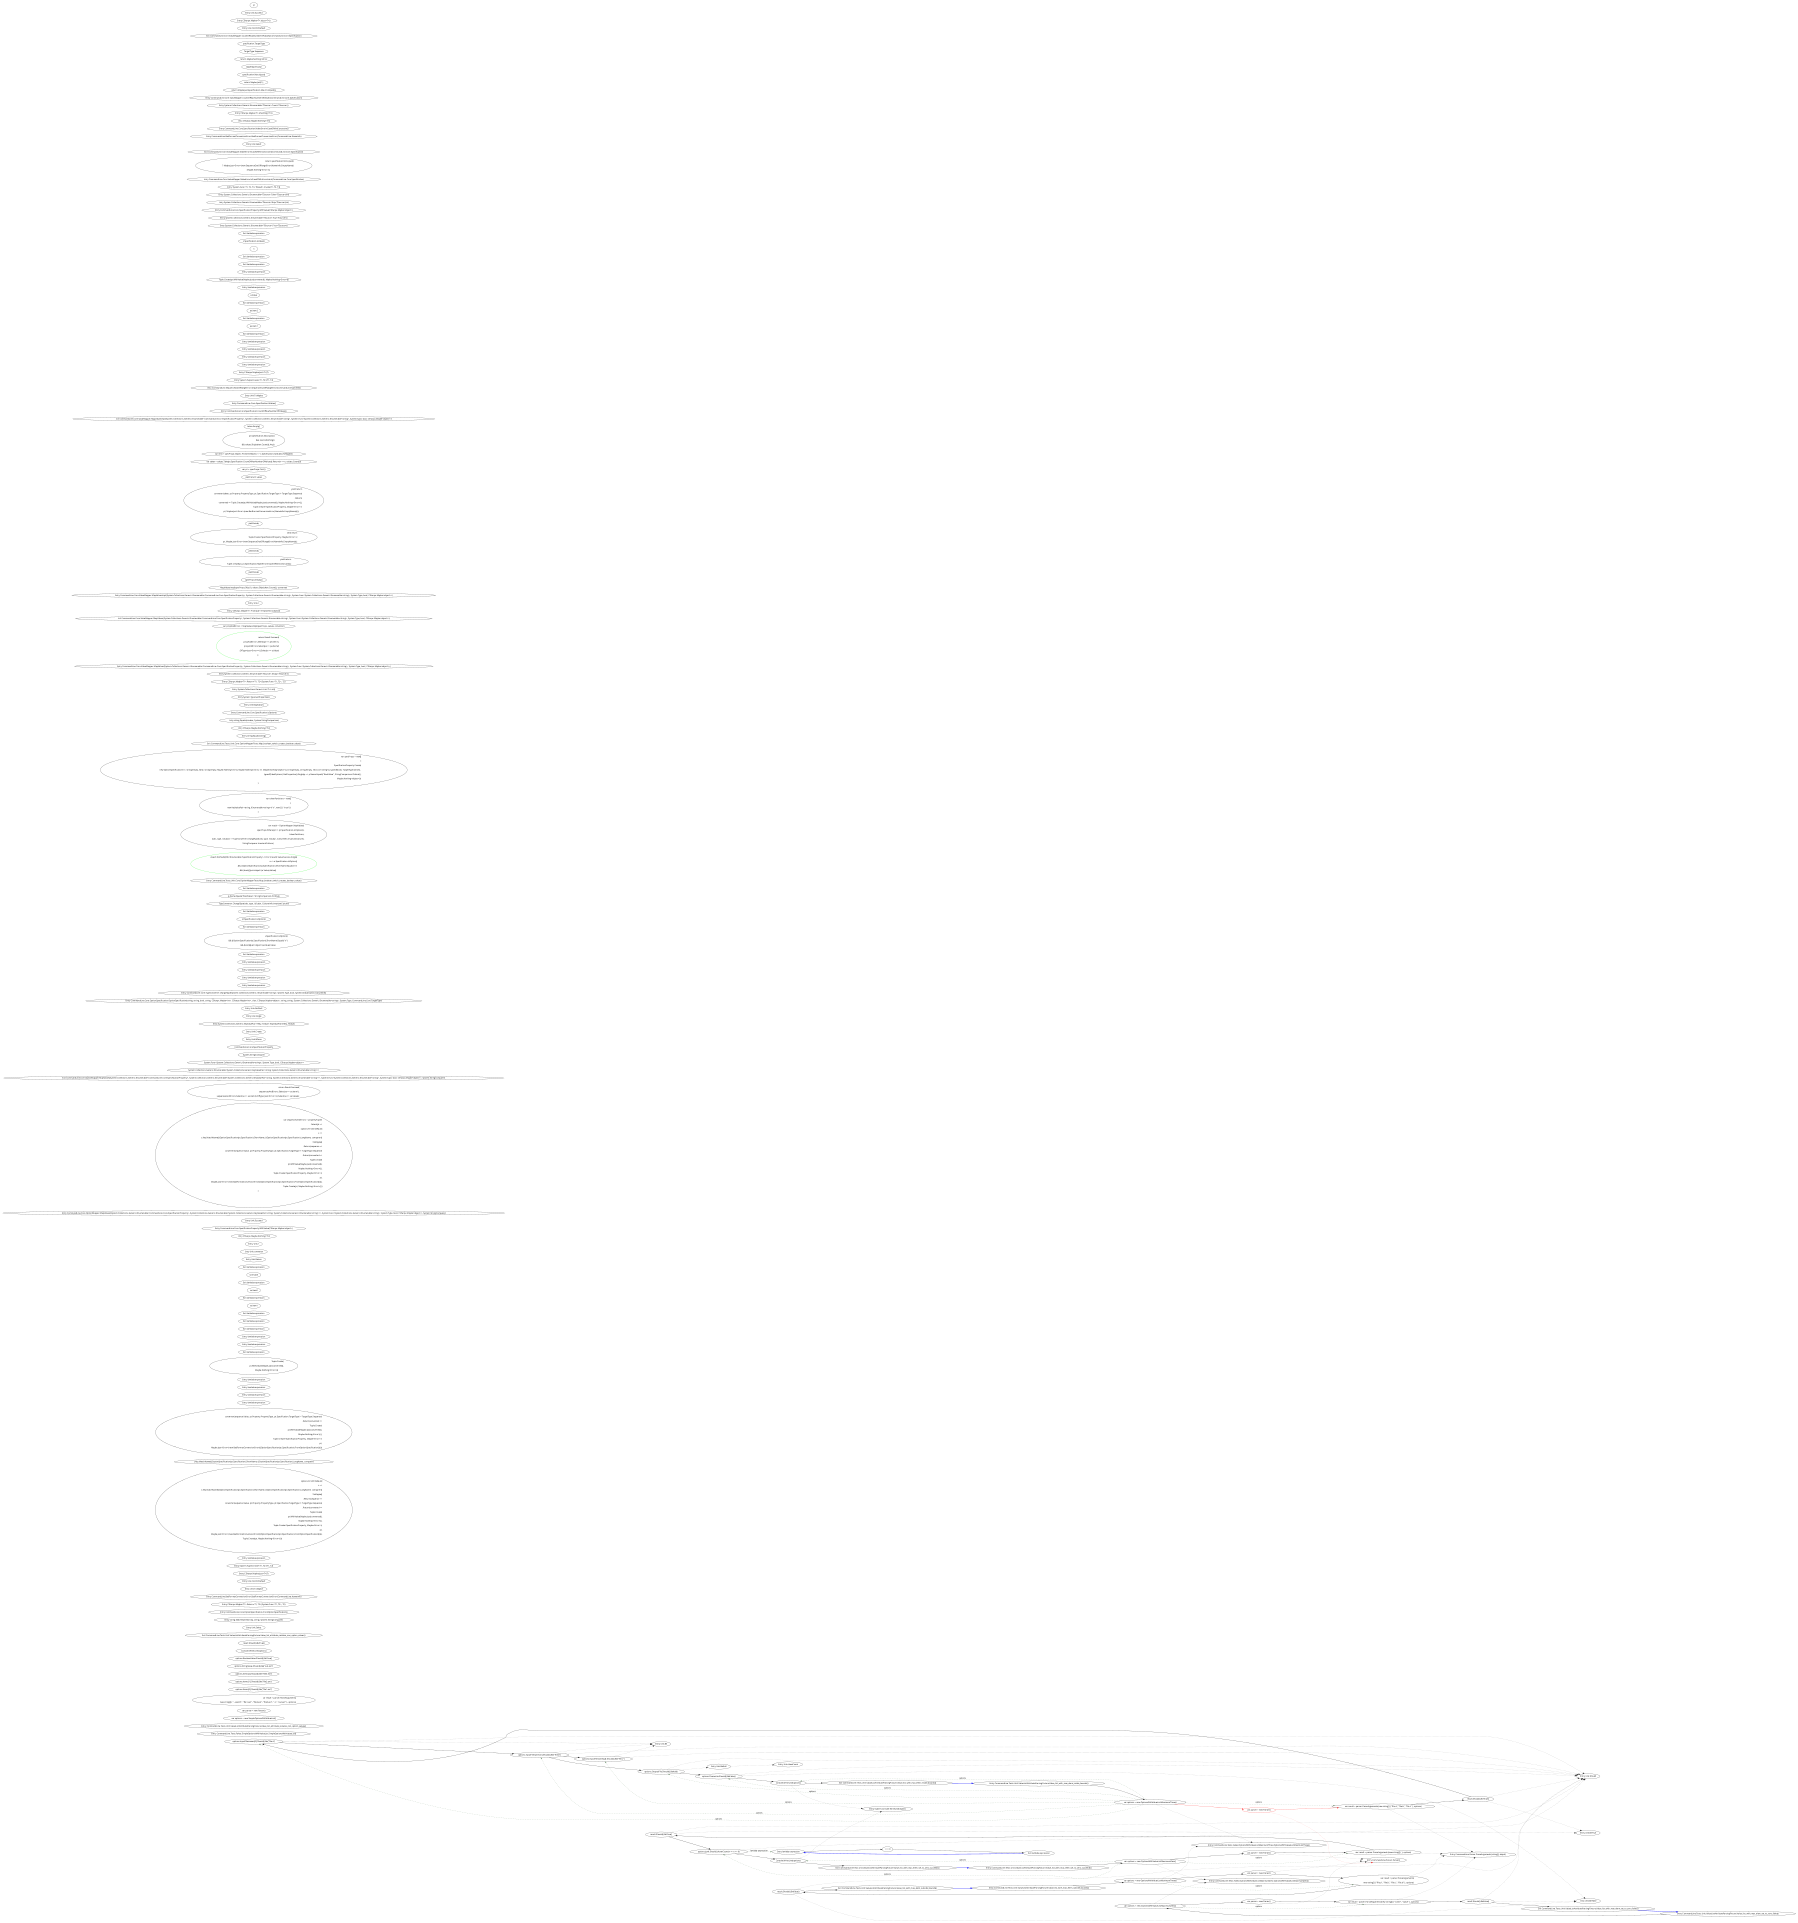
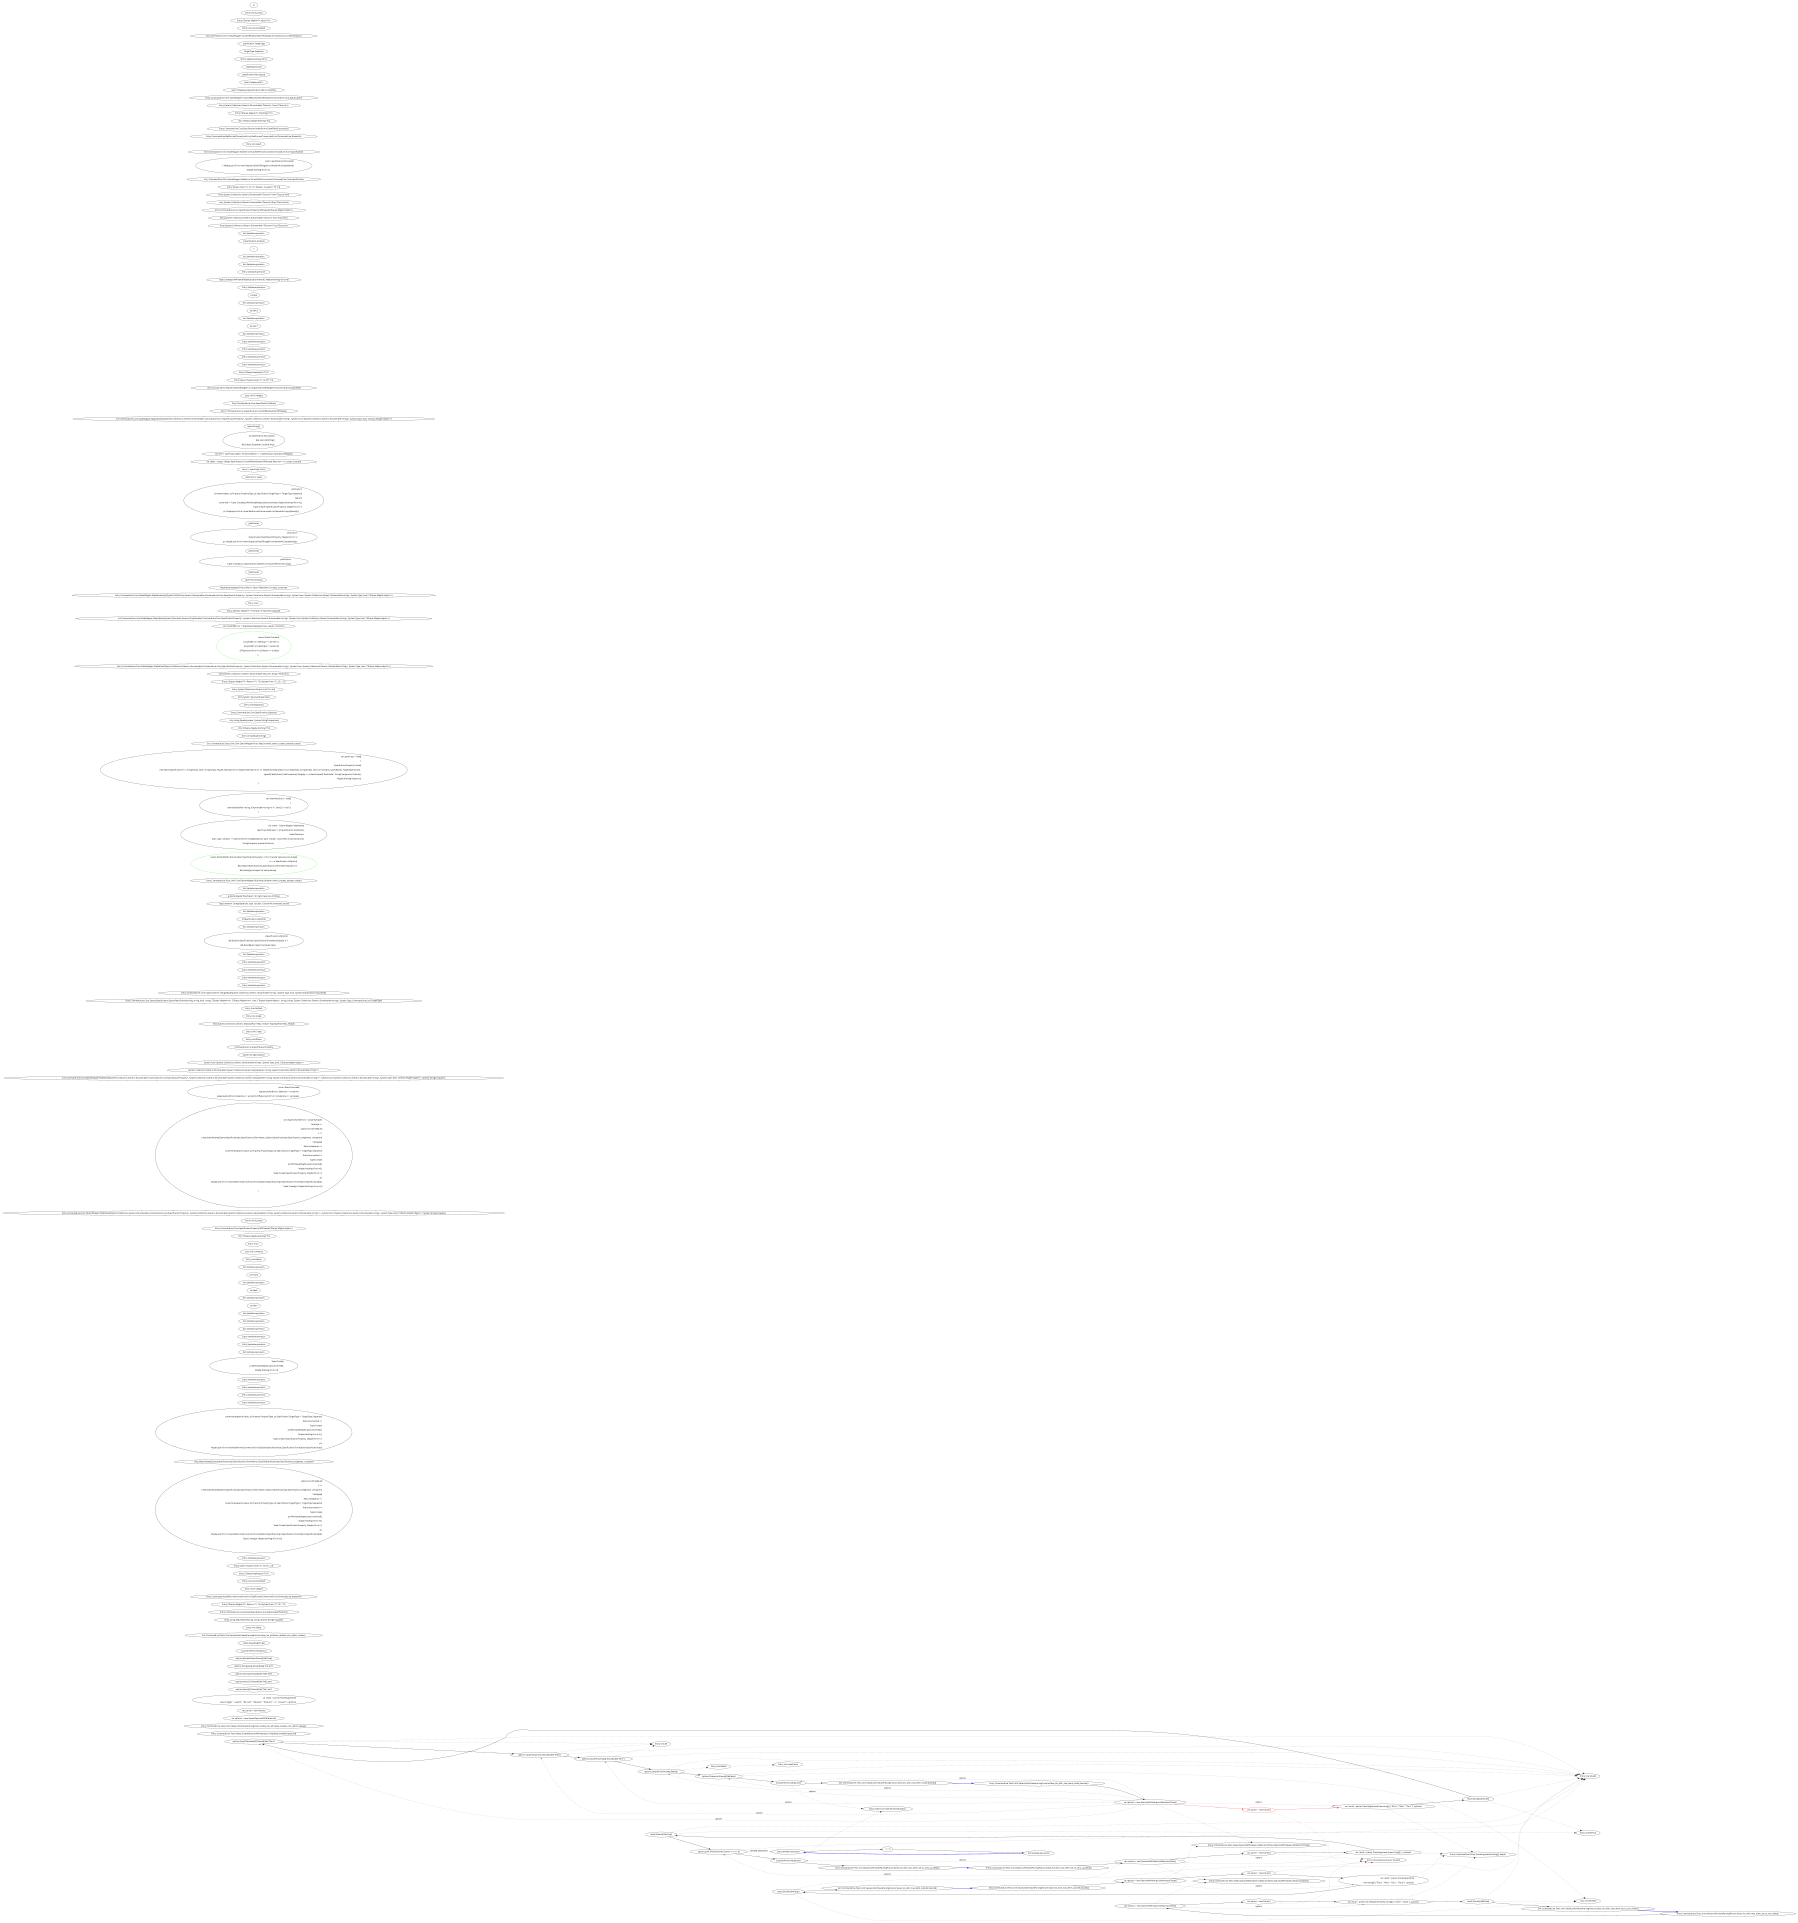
(594, 1766) -> (632, 1765)
